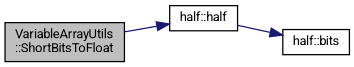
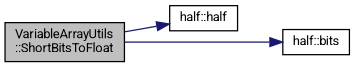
(254, 29) -> (197, 42)
